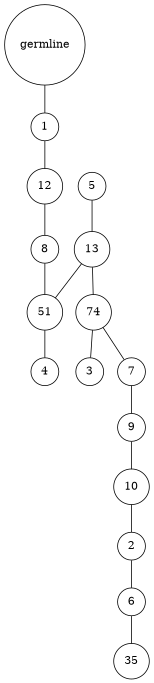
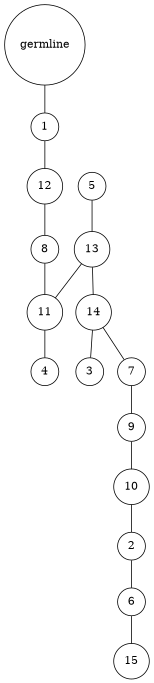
(45, 312) -> (45, 312)
(94, 312) -> (94, 312)
(132, 661) -> (132, 661)
